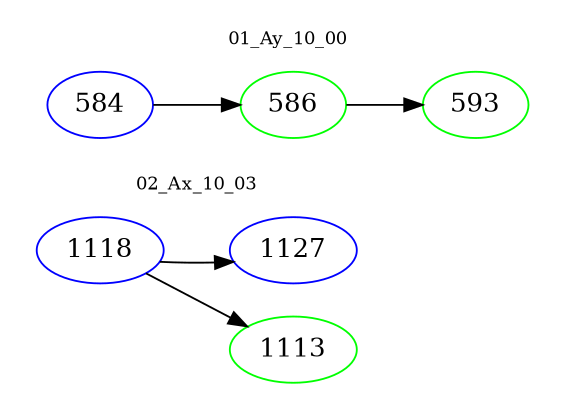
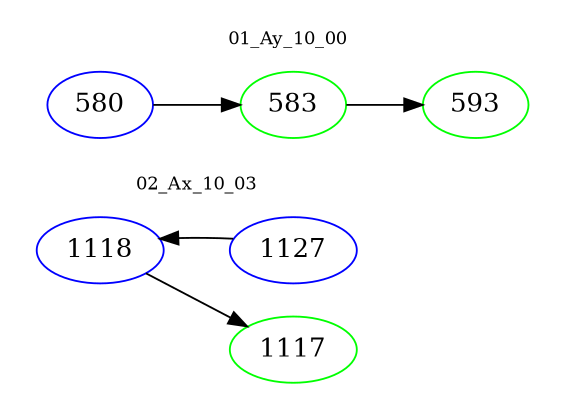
(100, 105) -> (100, 105)
(293, 105) -> (293, 105)
(187, 263) -> (206, 238)
(293, 350) -> (293, 350)
